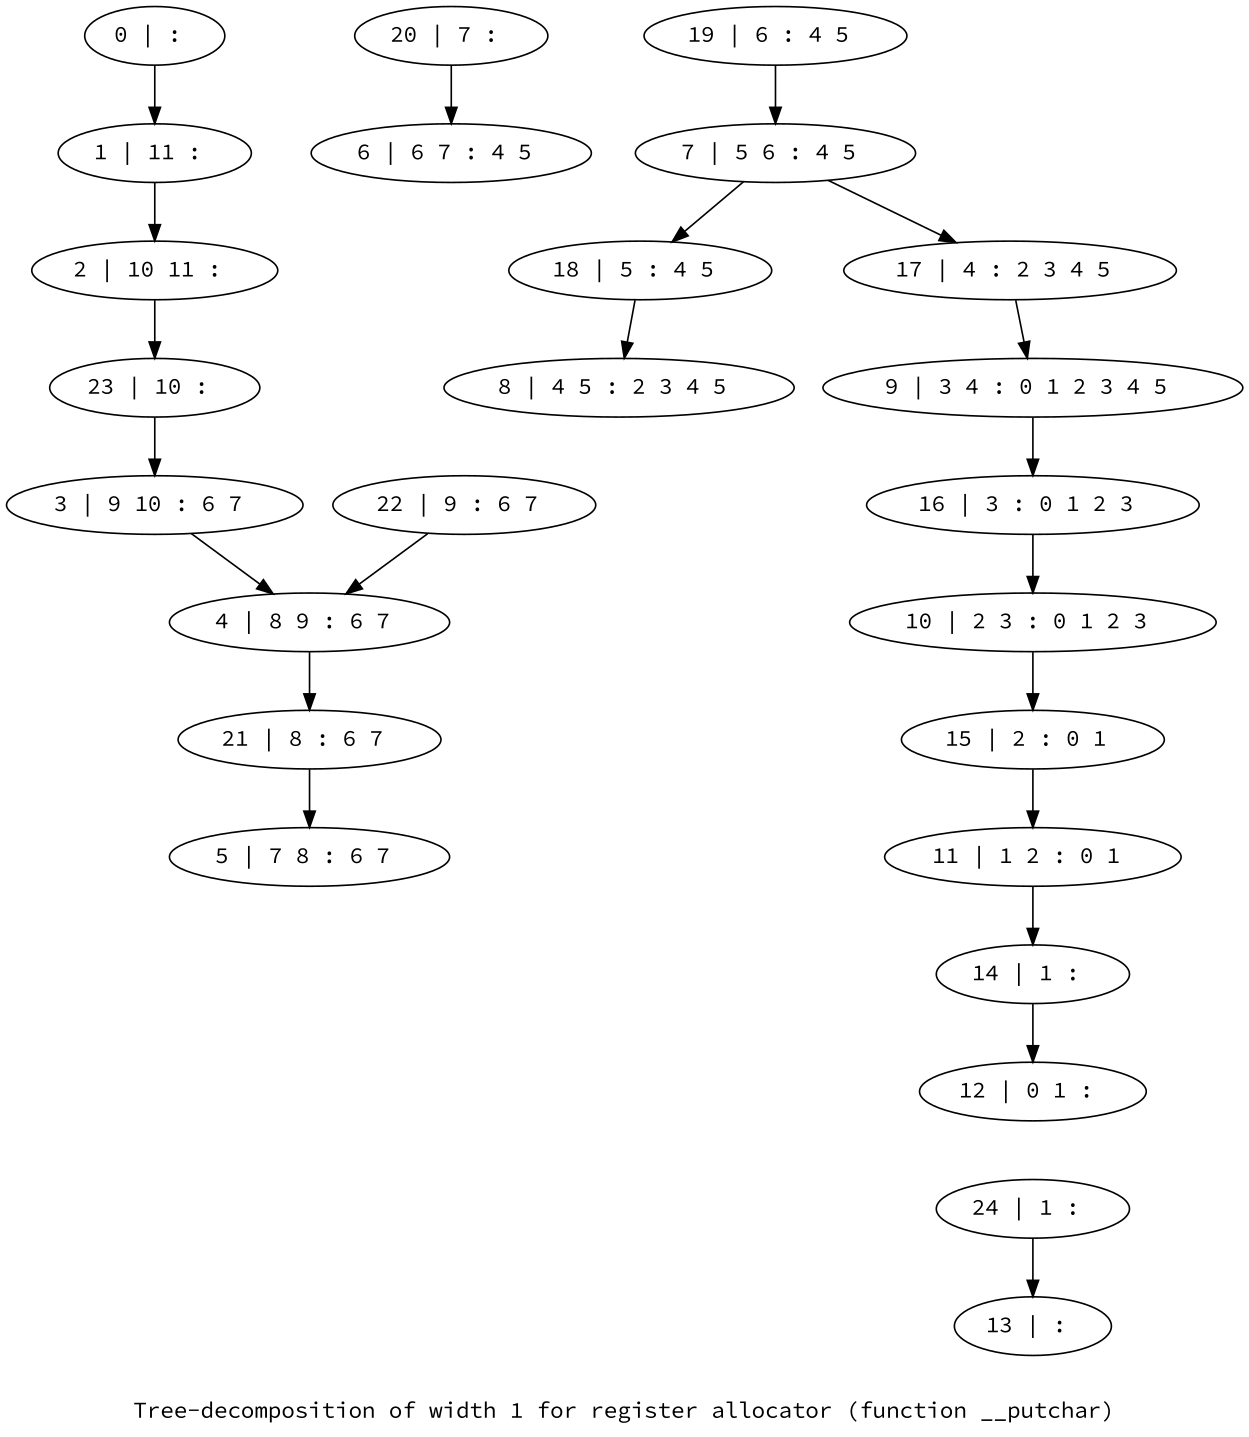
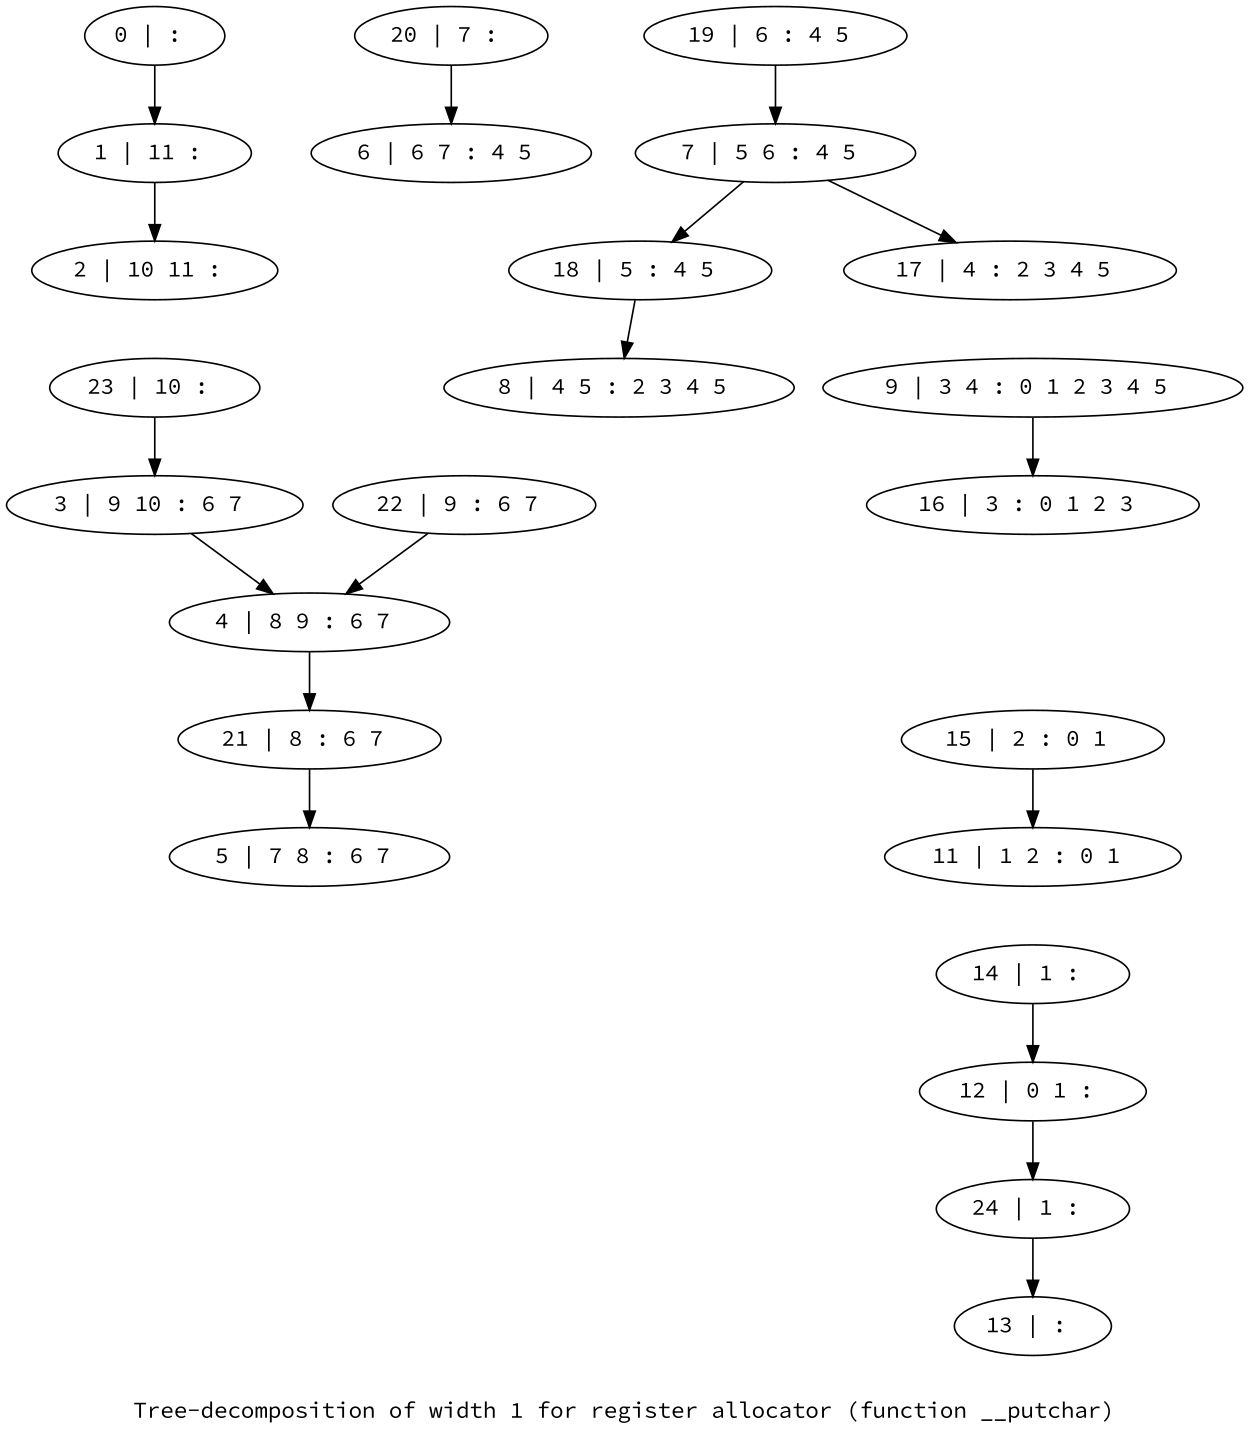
(155, 321) -> none
(1020, 321) -> none
(1033, 622) -> none
(1033, 908) -> none
none -> (1033, 1142)
